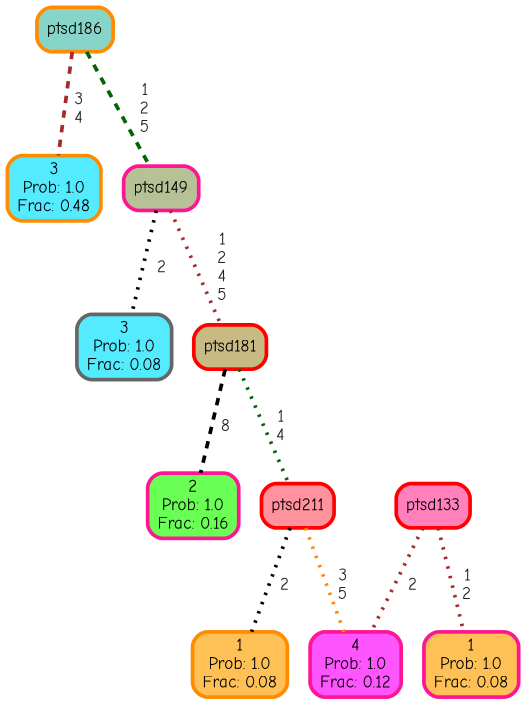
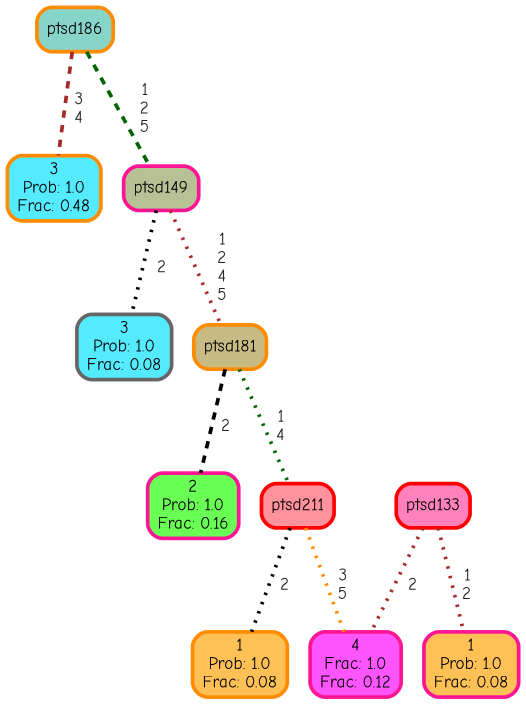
(230, 347) -> (230, 347)
(223, 426) -> (223, 426)
(356, 664) -> (356, 664)
